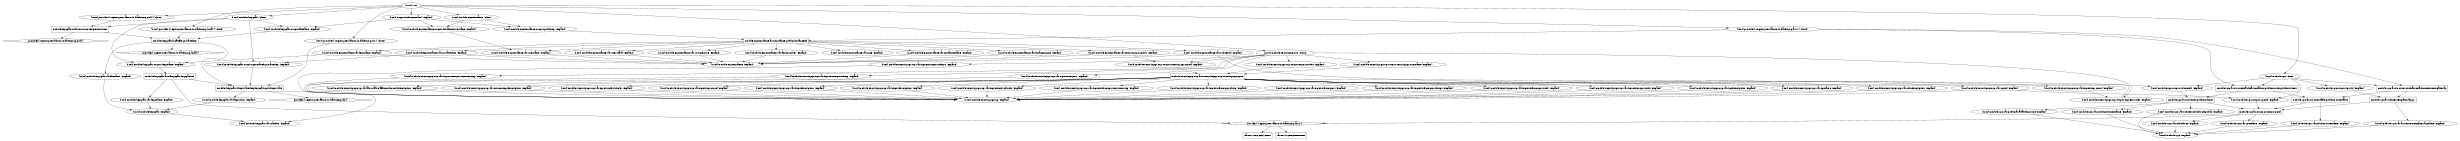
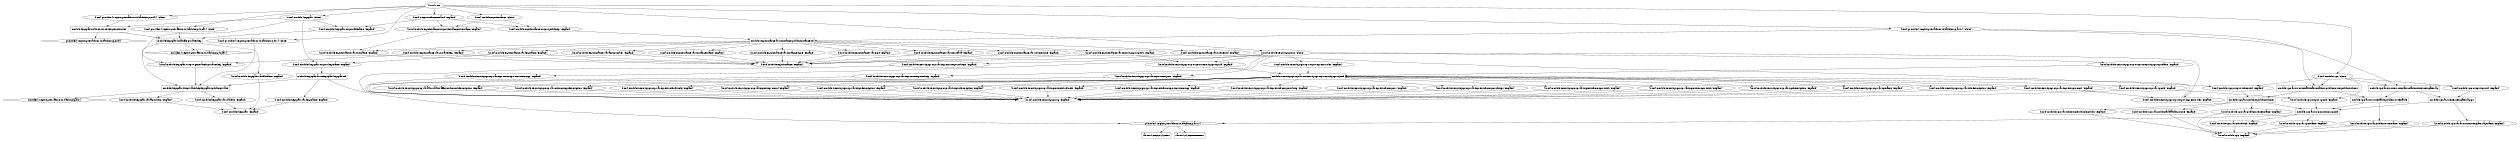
none -> (824, 59)
(206, 117) -> (230, 105)
